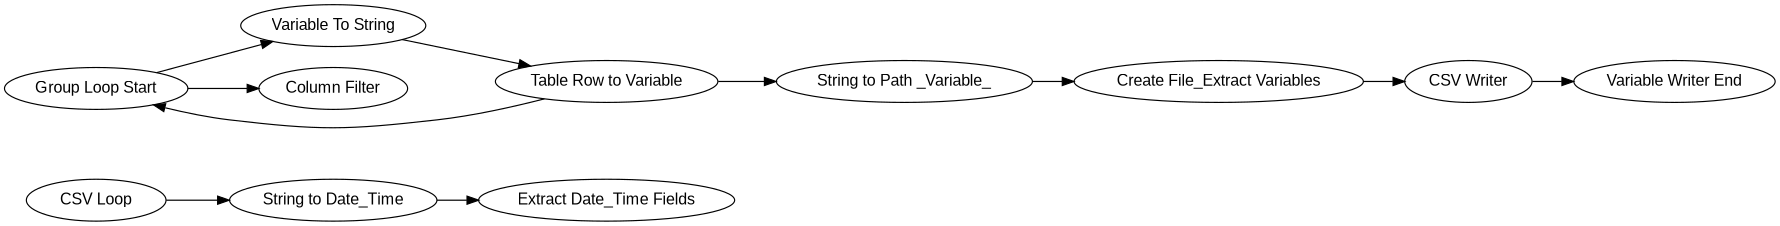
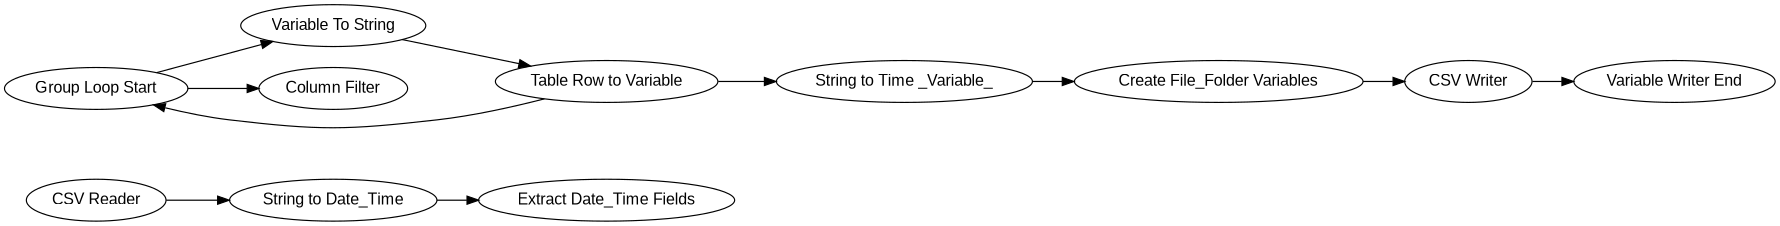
(904, 81) -> (904, 81)
(1219, 81) -> (1219, 81)
(96, 200) -> (96, 200)
